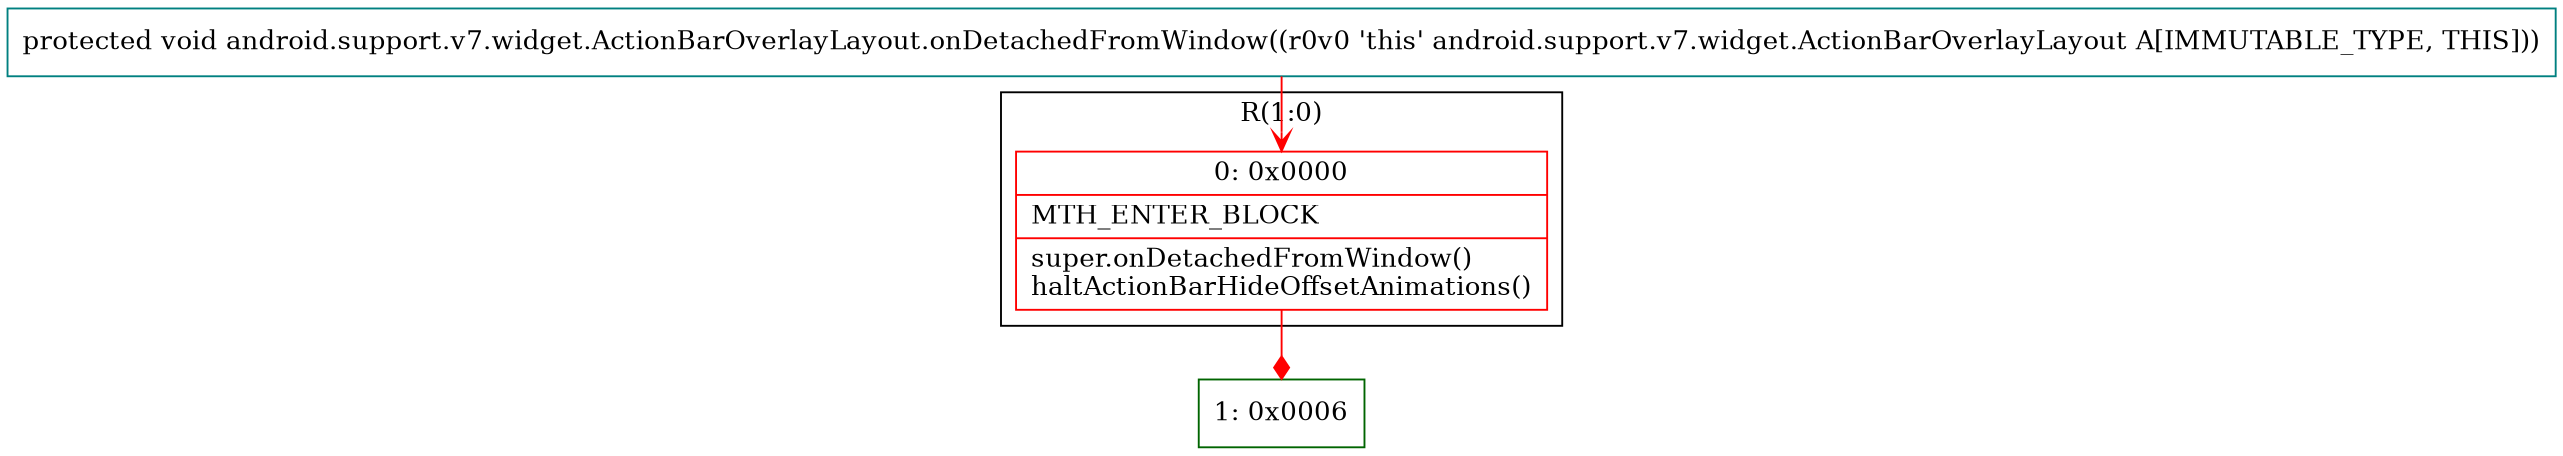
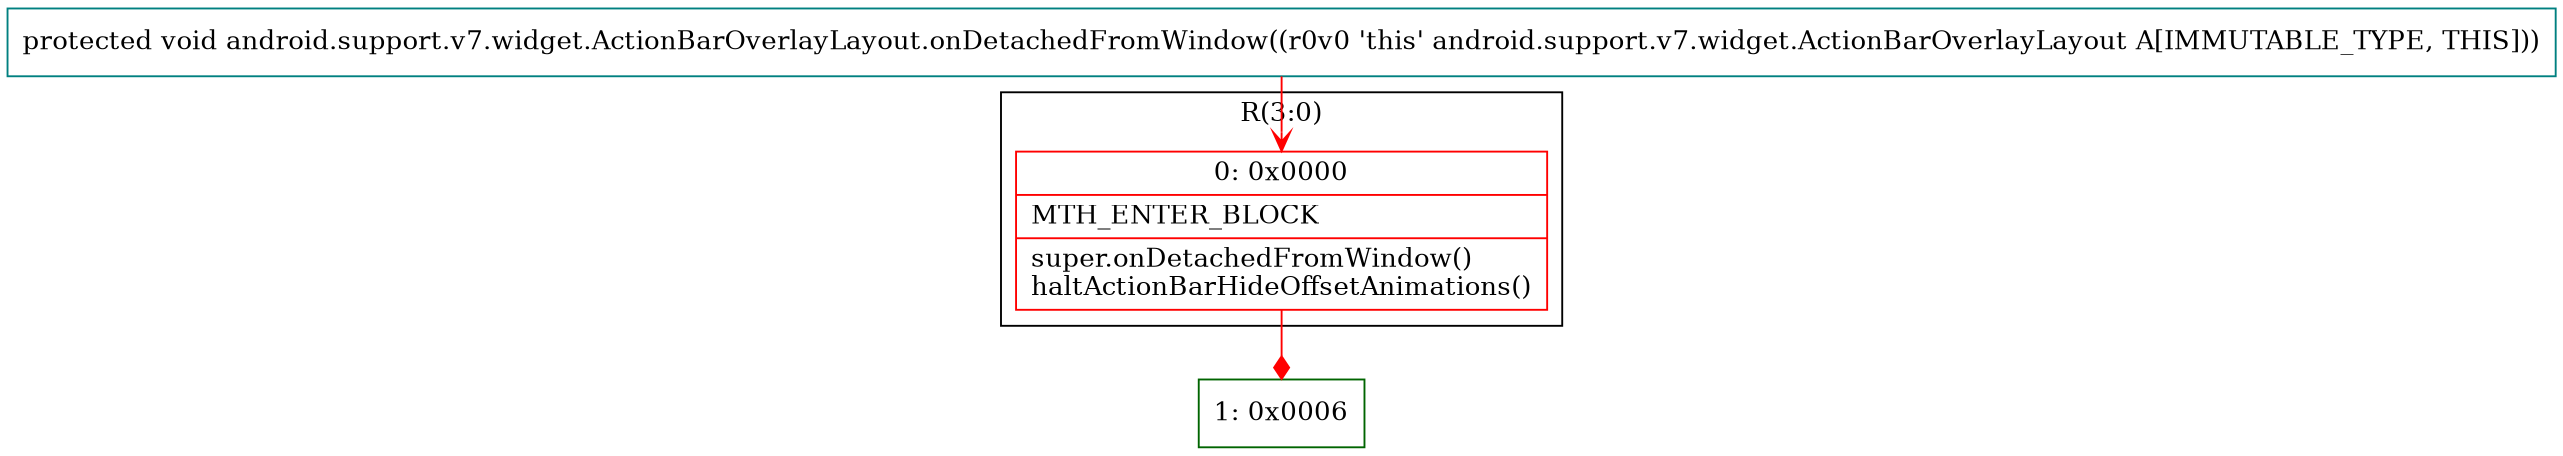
(1282, 114) -> (1282, 114)
